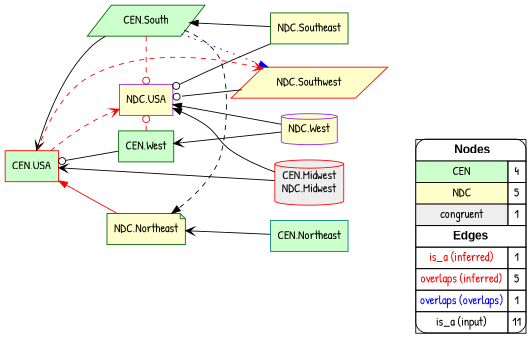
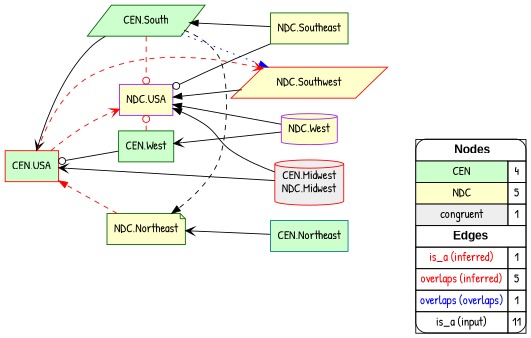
(212, 93) -> (212, 93)
(92, 199) -> (92, 199)
